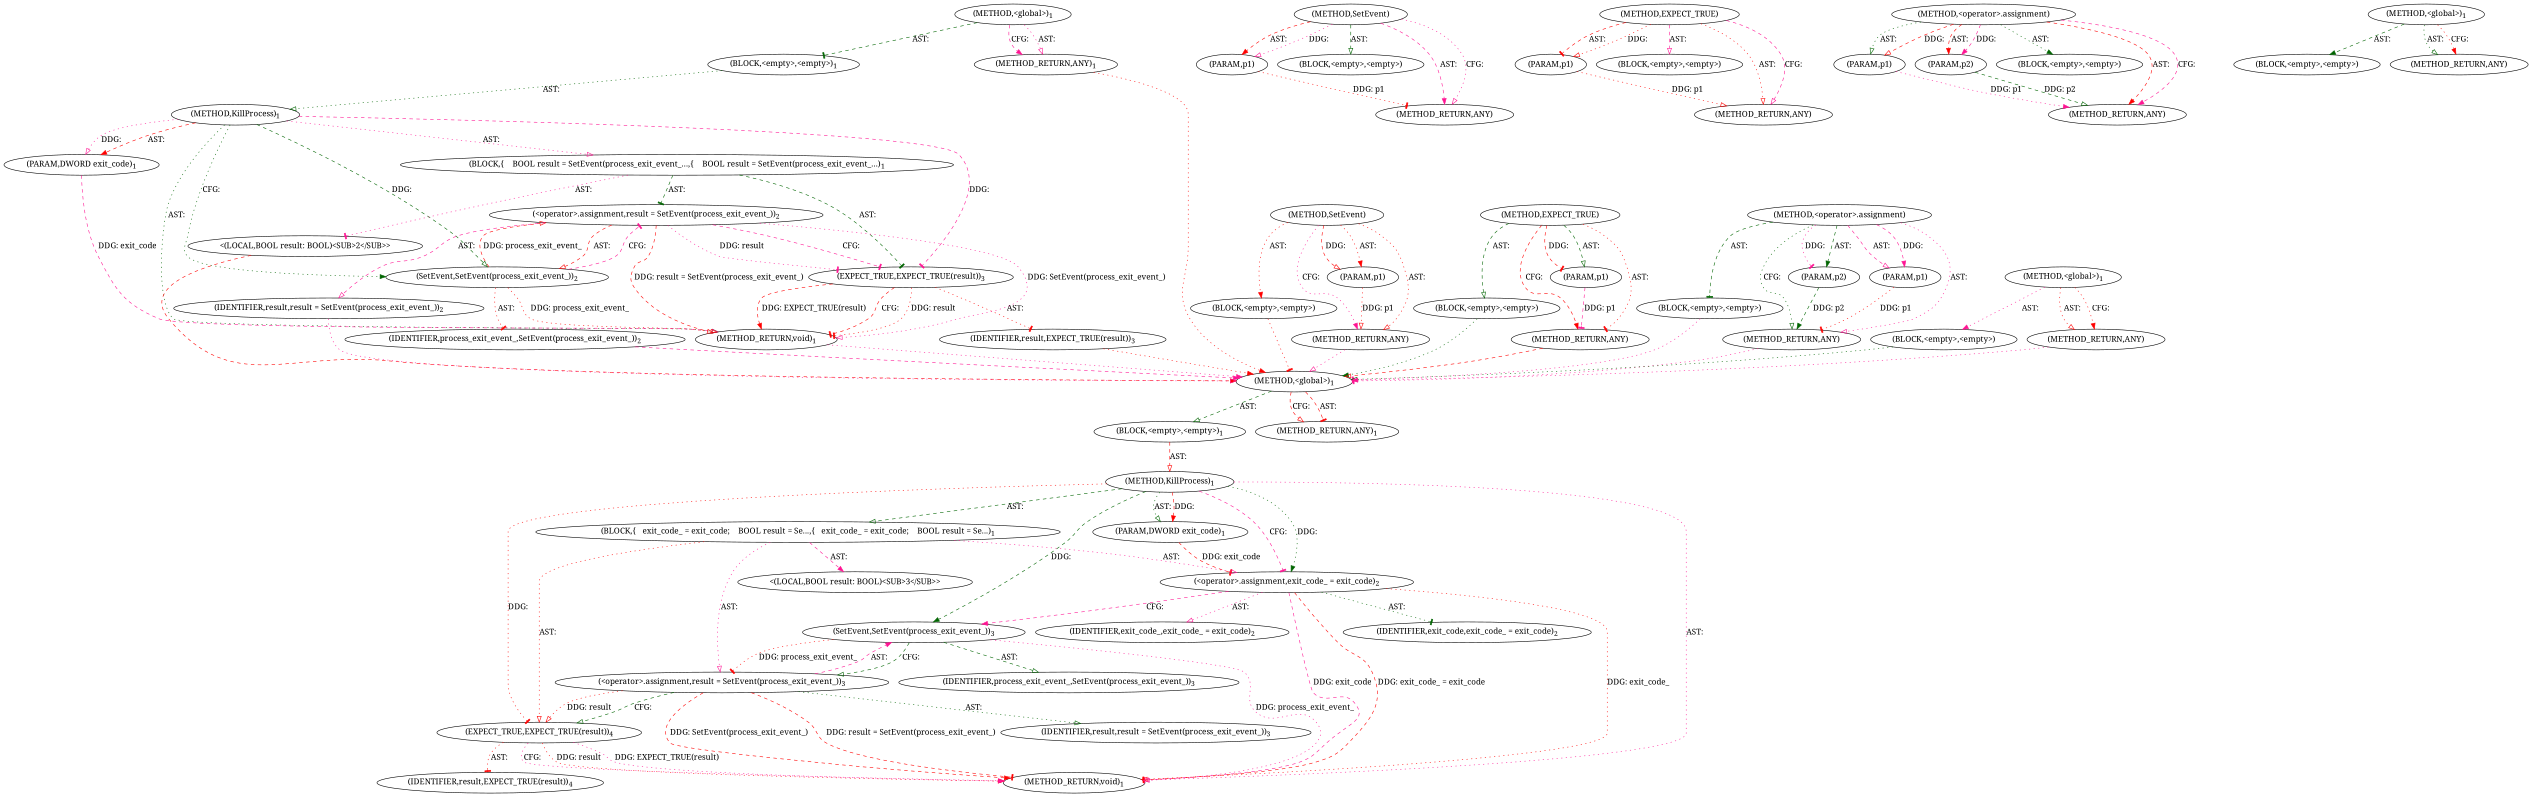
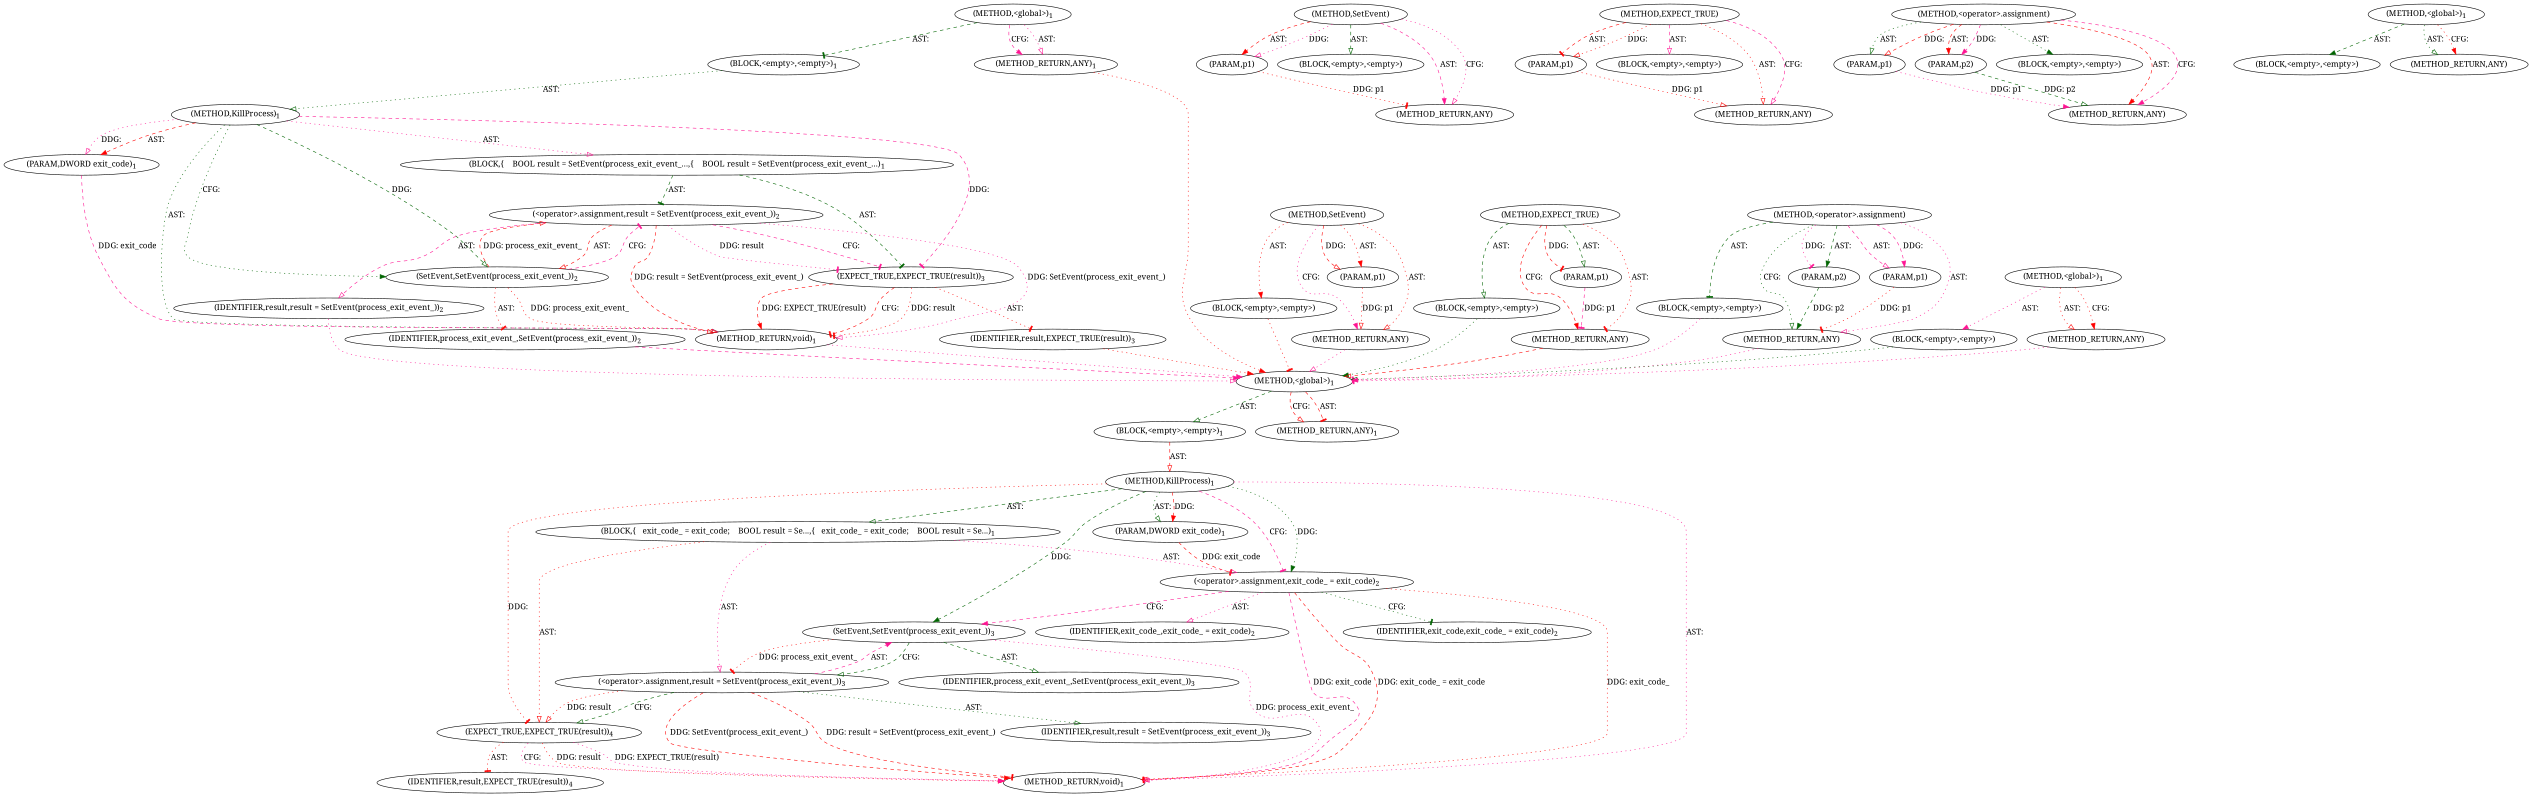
(305, 246) -> none
(855, 582) -> none
(1398, 607) -> (1398, 607)
